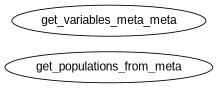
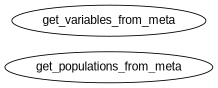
(109, 21) -> (109, 21)
